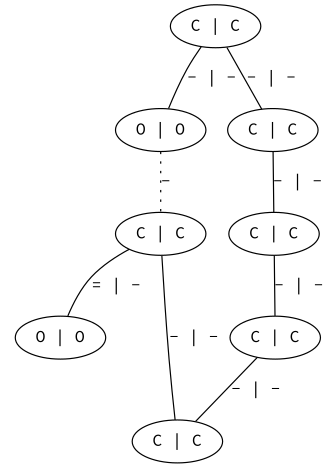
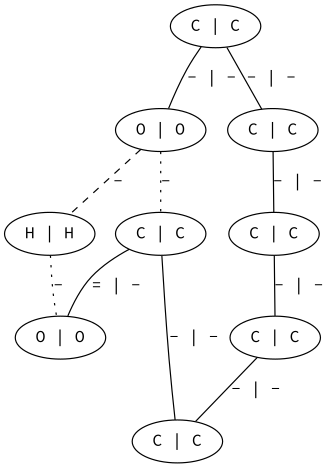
none -> (50, 234)
